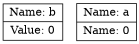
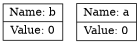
(107, 31) -> (107, 31)
